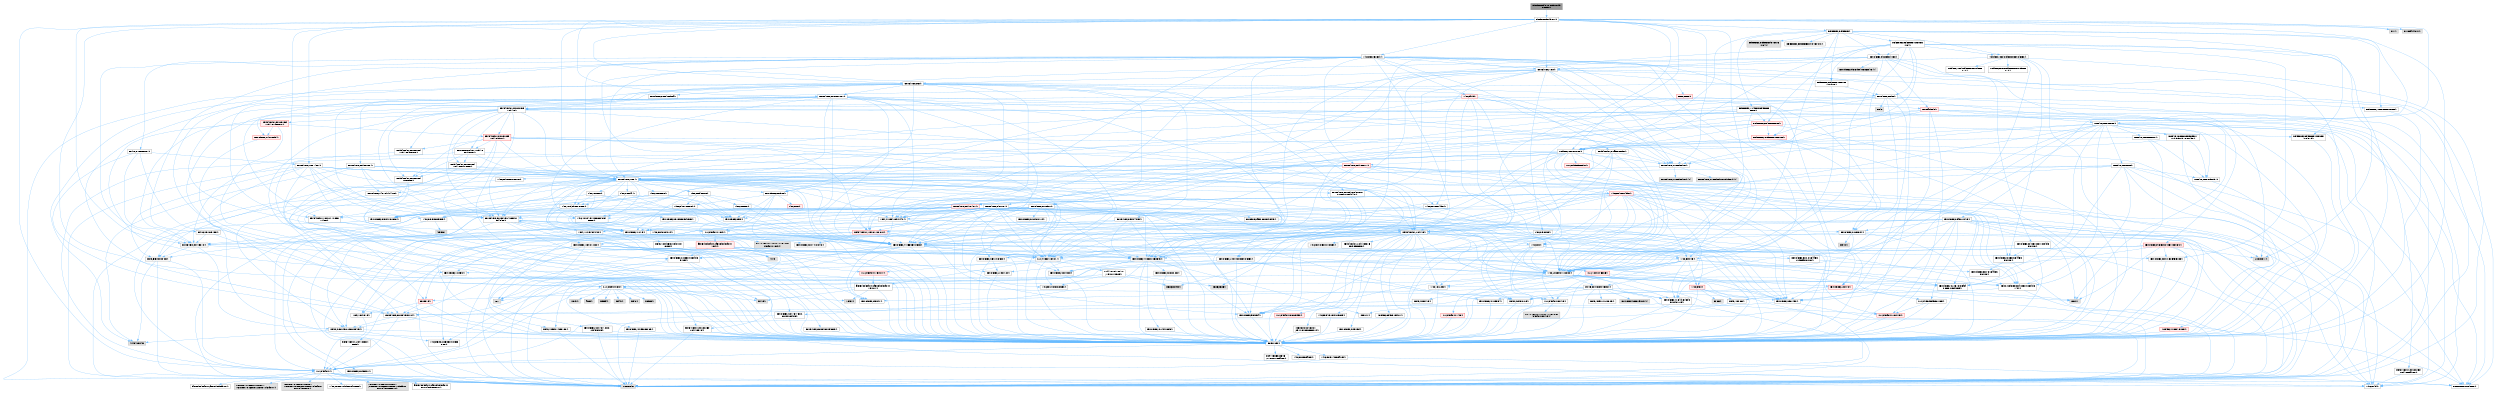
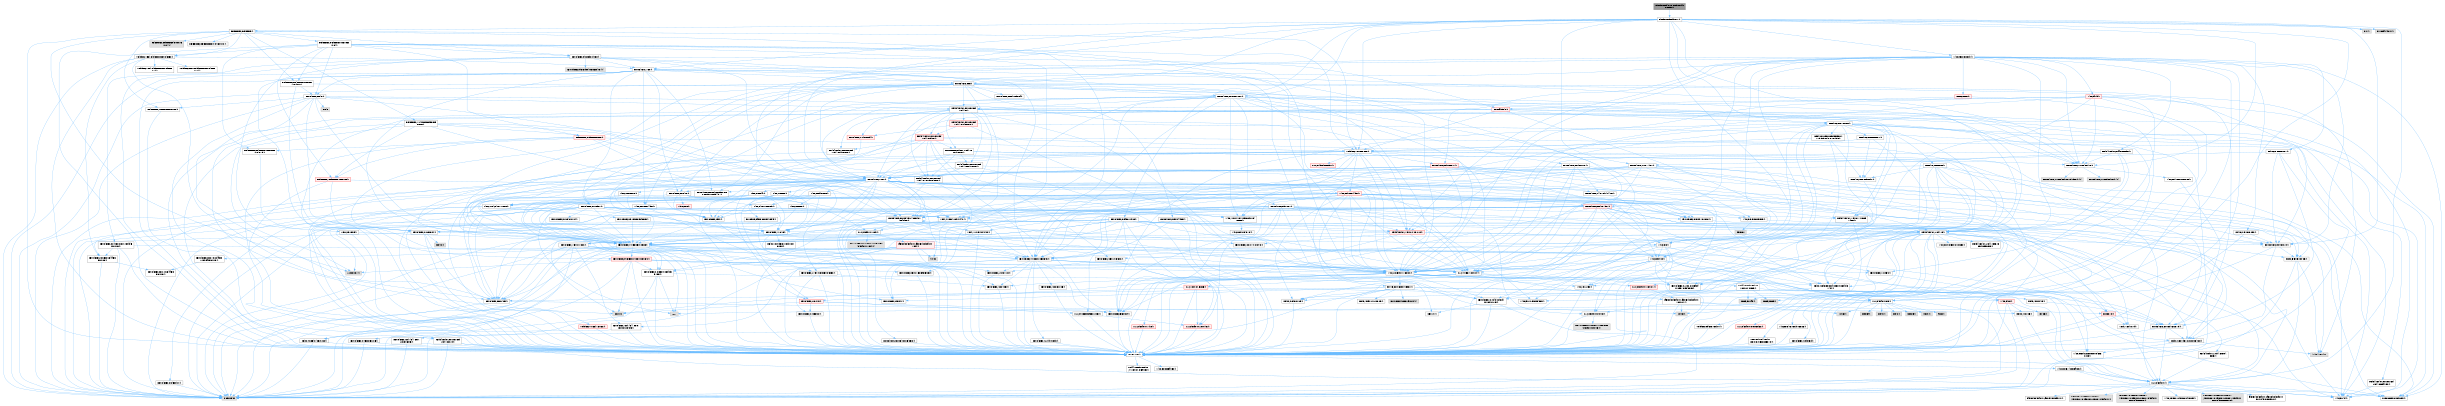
(1666, 143) -> (892, 187)
(409, 180) -> (928, 180)
(1535, 251) -> (632, 251)
(924, 328) -> none
